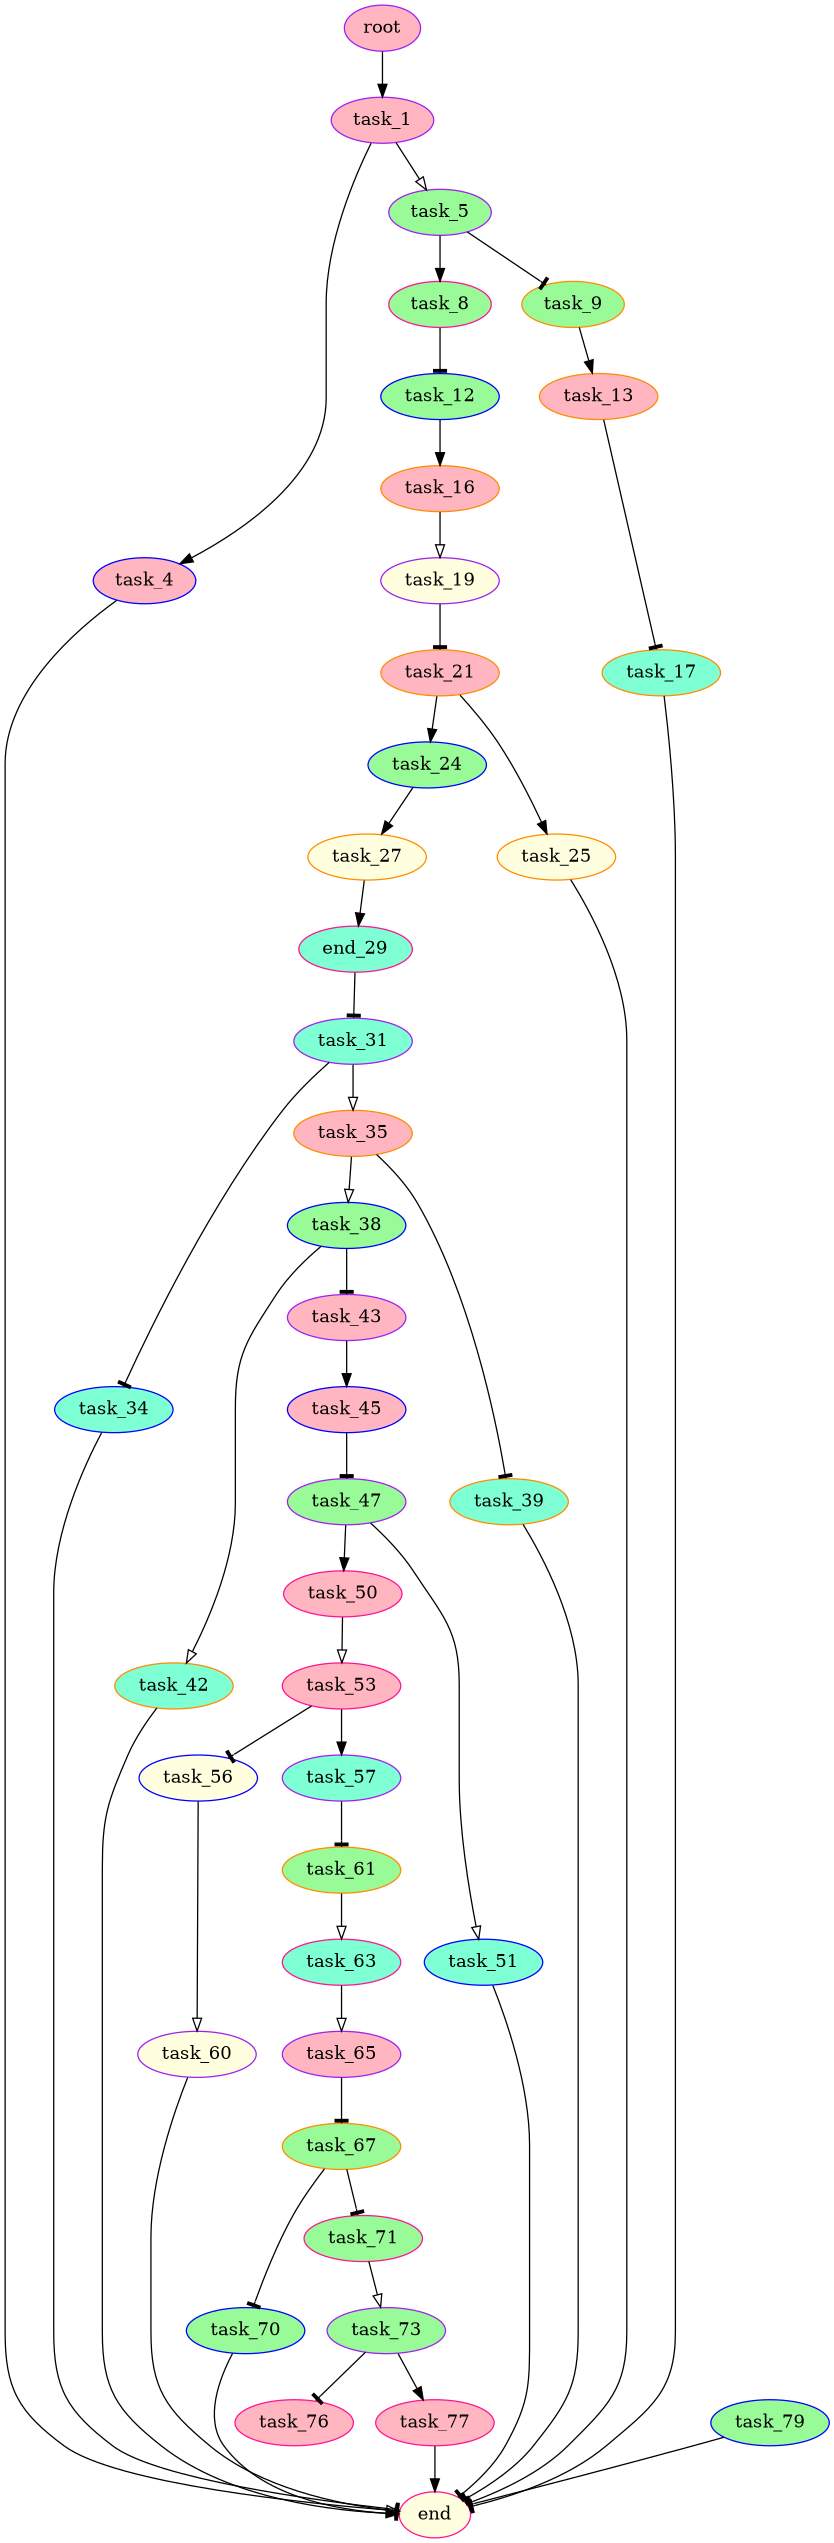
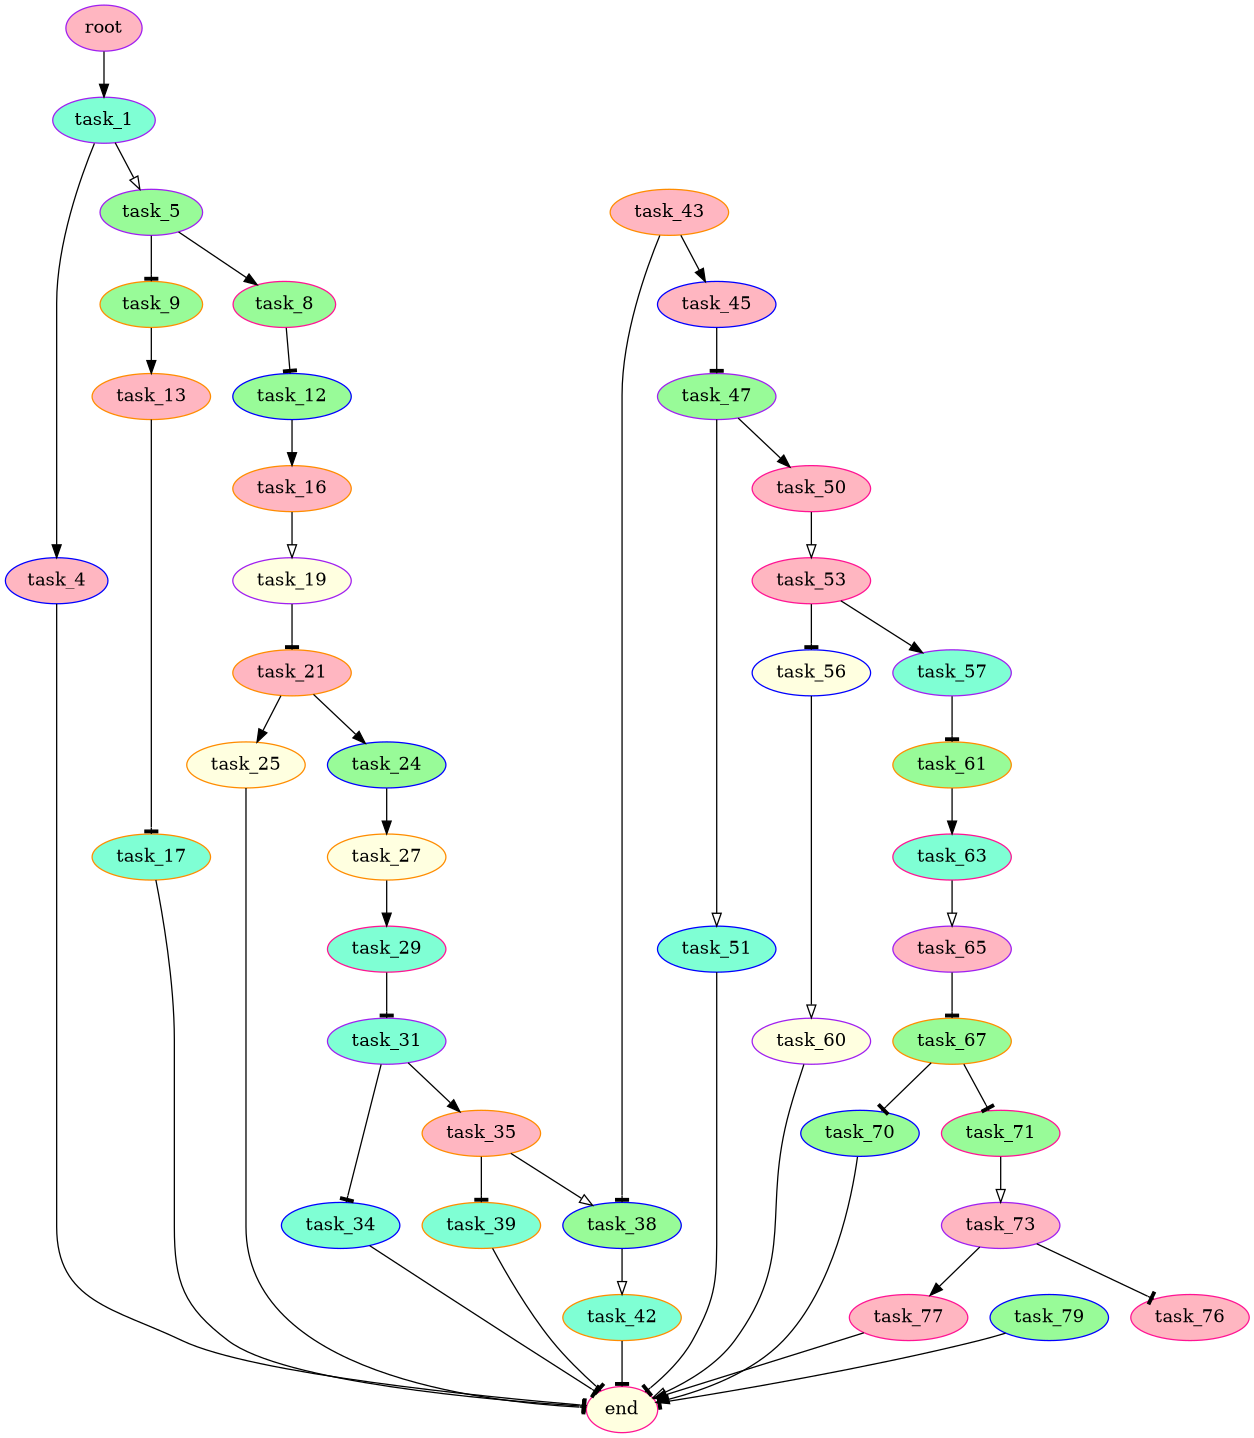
(382, 120) -> (104, 120)
(356, 949) -> (387, 949)
(353, 1081) -> (429, 1083)
(347, 1268) -> (622, 713)
(347, 1318) -> (669, 212)
(342, 1910) -> (952, 805)
(386, 2331) -> (1001, 1225)
